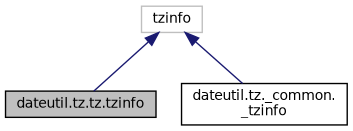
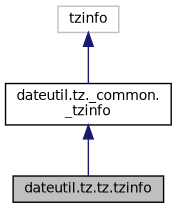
(121, 67) -> (88, 157)
